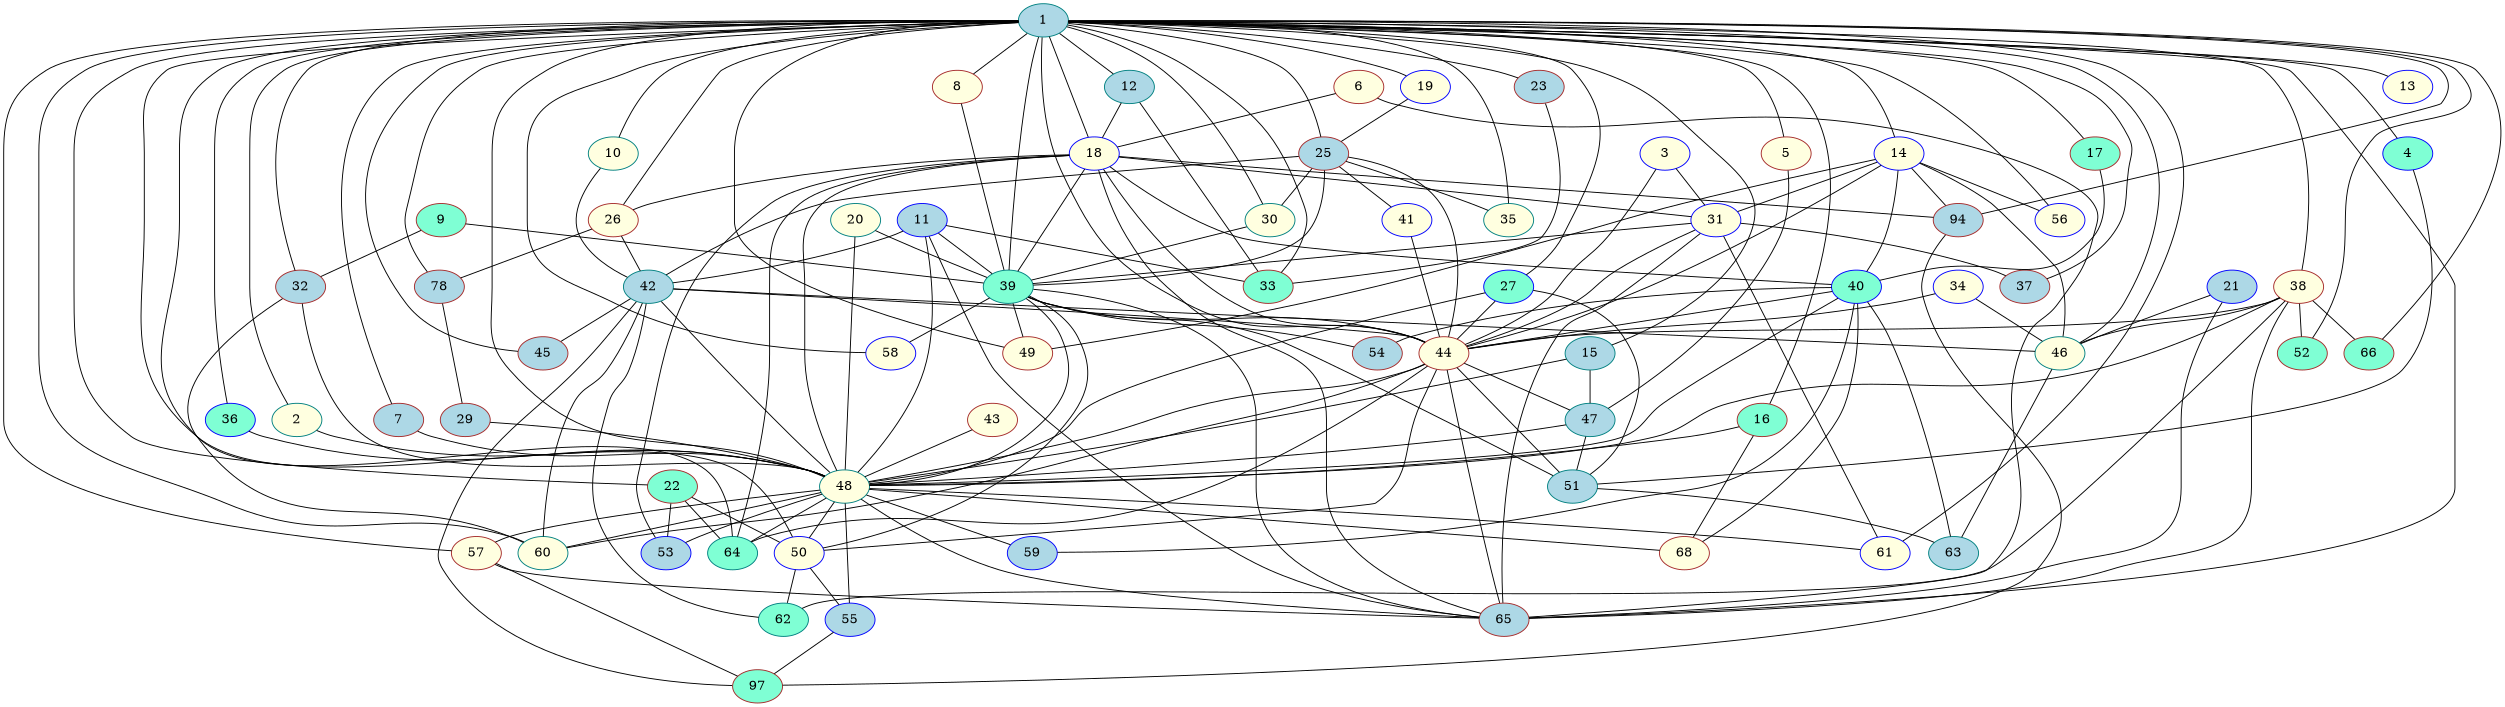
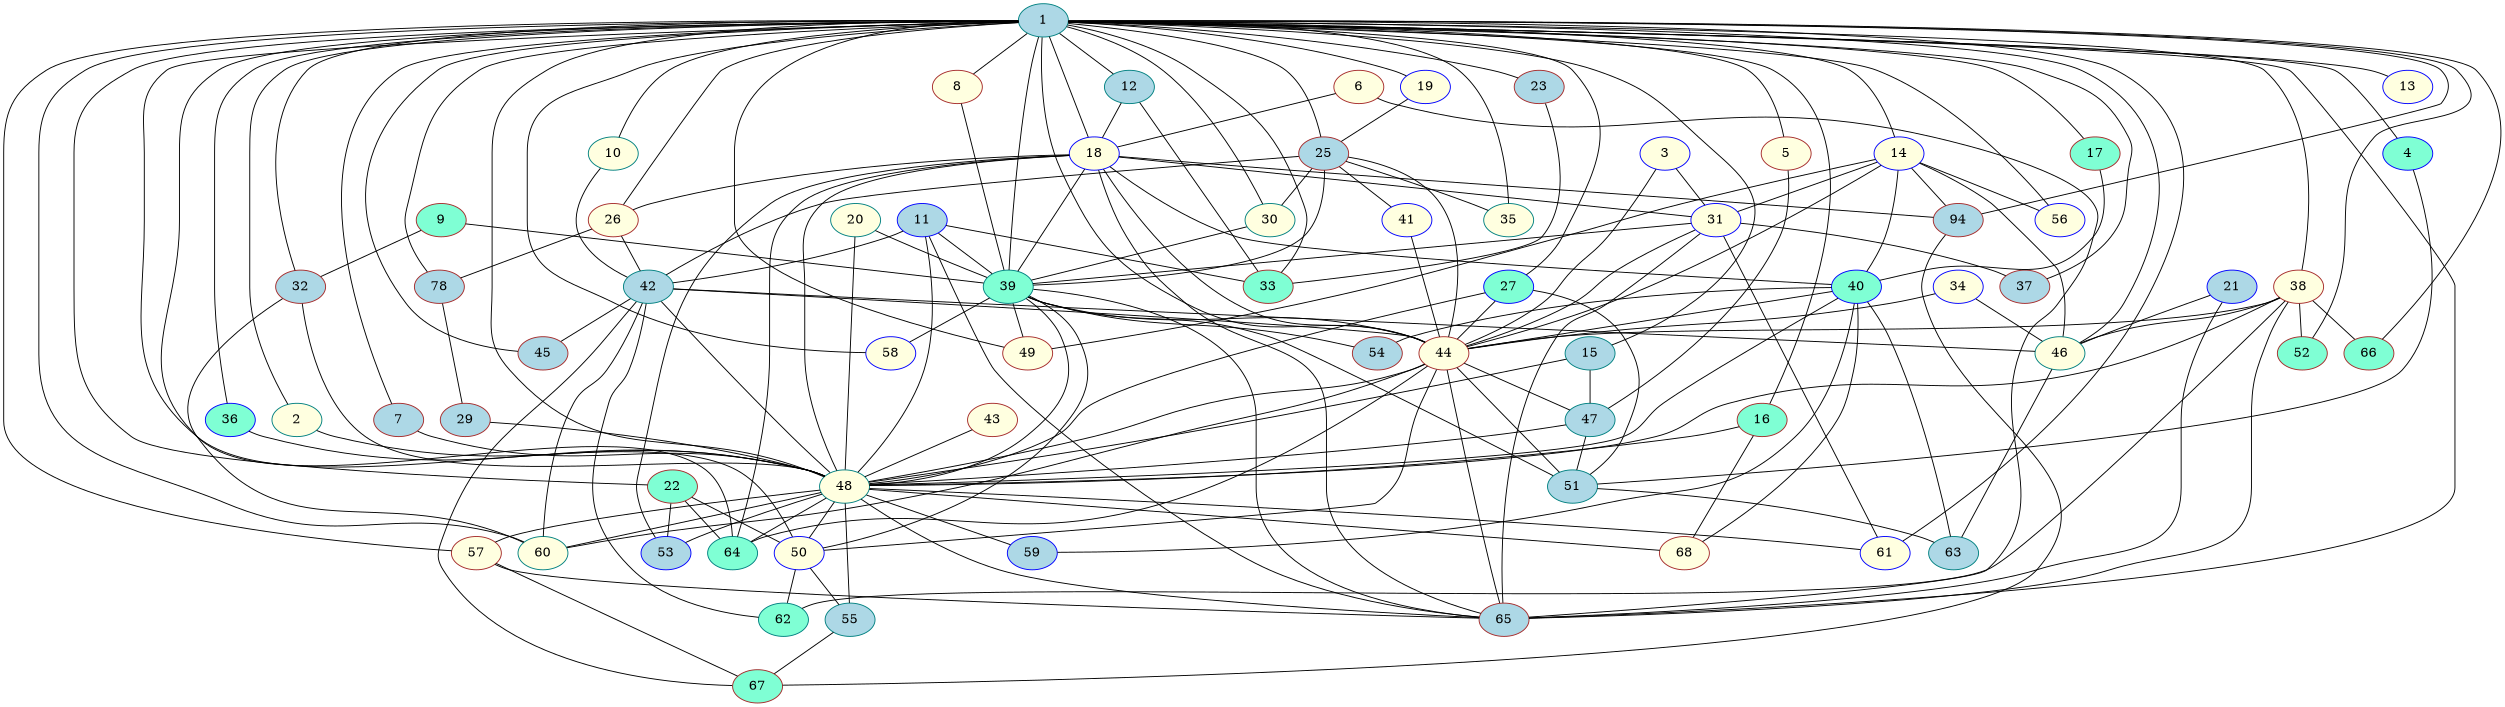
(850, 620) -> (850, 620)
(758, 686) -> (758, 686)
